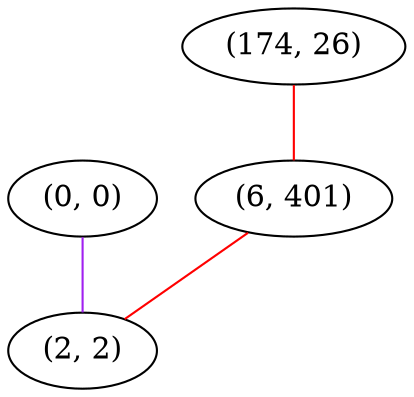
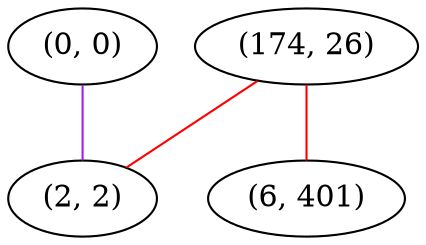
(186, 276) -> (192, 124)
